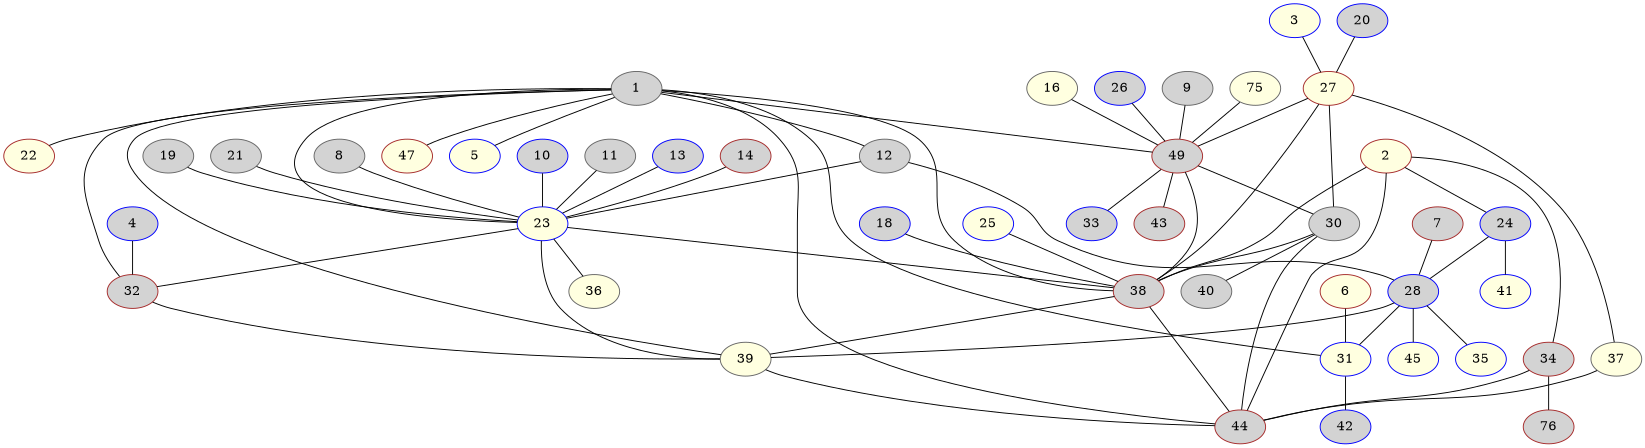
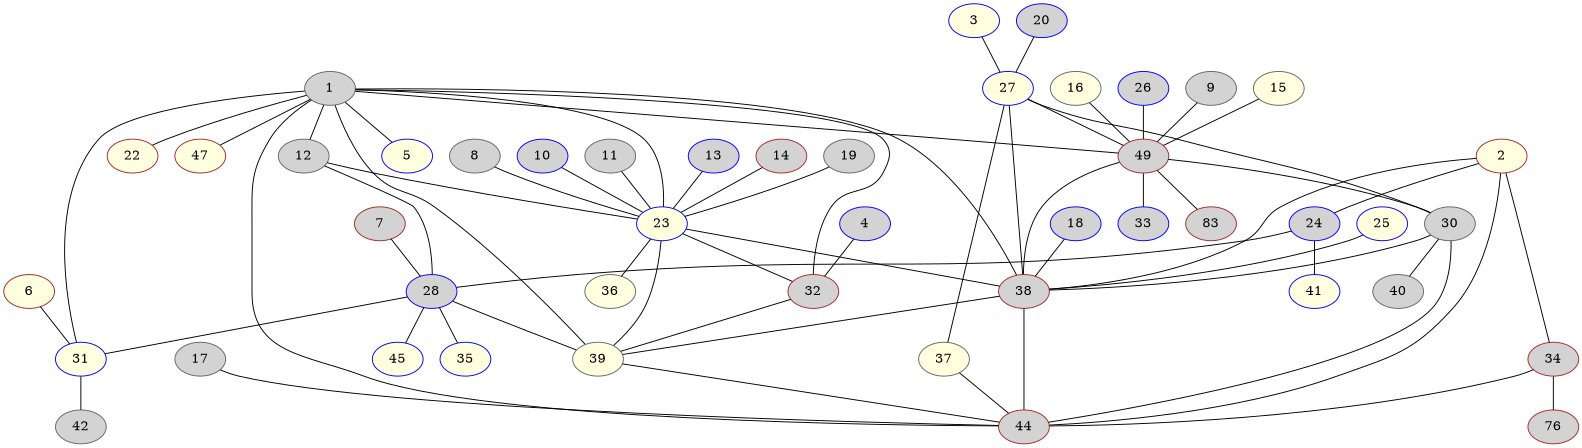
(1255, 88) -> (1279, 88)
(1329, 88) -> (1008, 88)
(236, 156) -> none
(1159, 224) -> (1211, 224)
none -> (200, 359)
(1346, 427) -> (81, 427)
